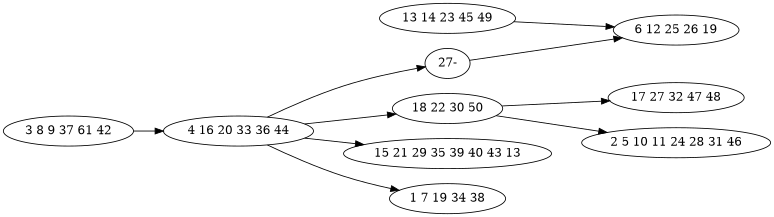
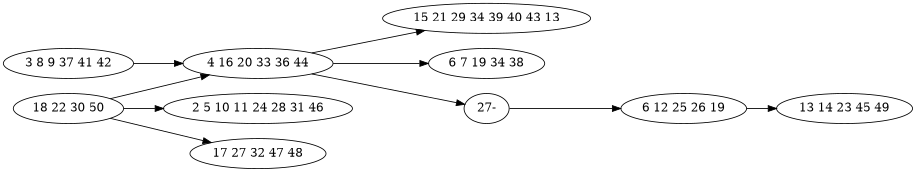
(560, 24) -> (757, 109)
(346, 119) -> (156, 88)
(68, 131) -> (68, 63)
(448, 154) -> (487, 18)
(448, 199) -> (487, 63)
